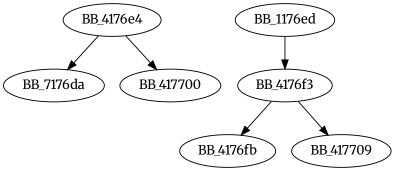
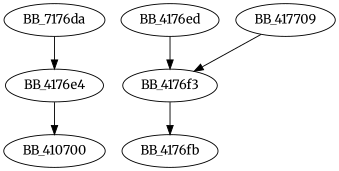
(285, 20) -> (170, 20)
(86, 49) -> (54, 48)
(170, 86) -> (54, 151)
(310, 115) -> (232, 51)
